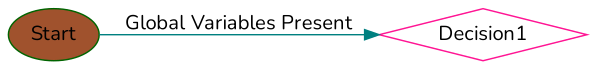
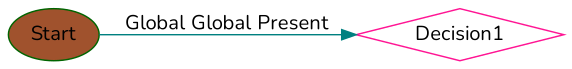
(239, 24) -> (228, 24)
